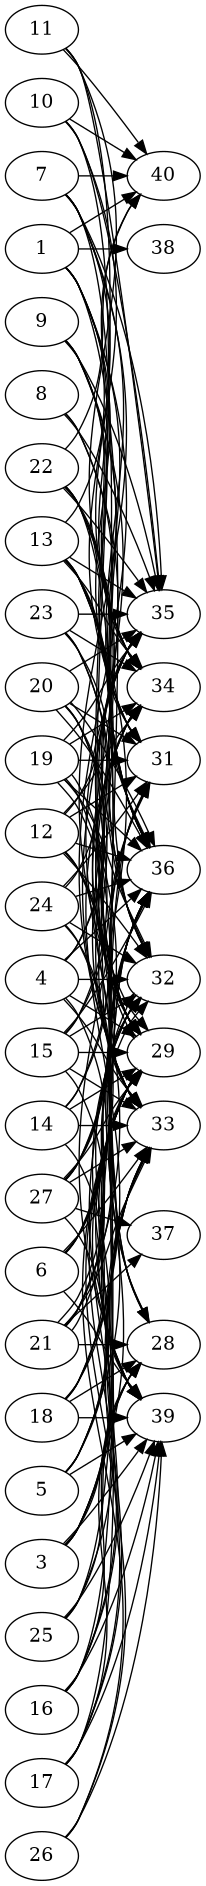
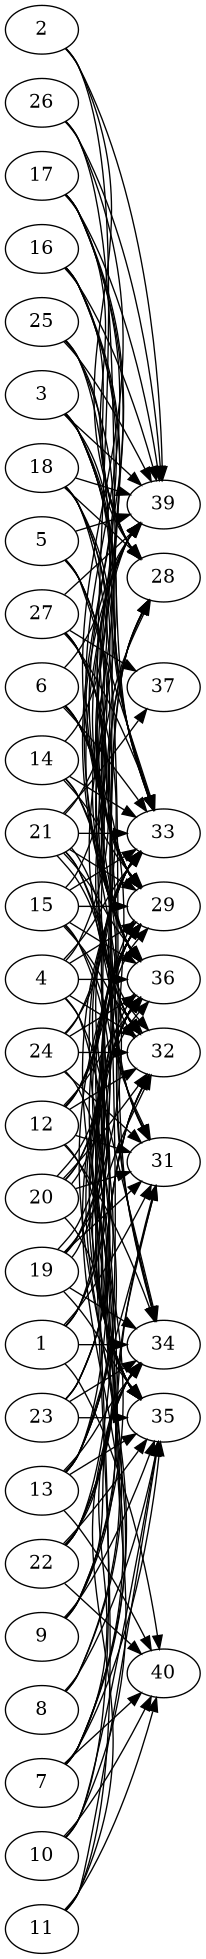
none -> (42, 30)
(164, 249) -> none
(104, 950) -> (117, 1076)
